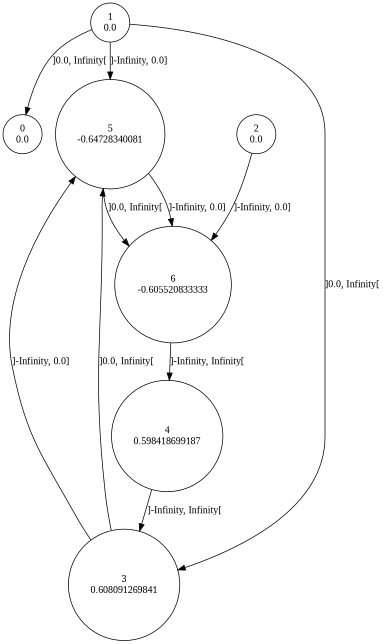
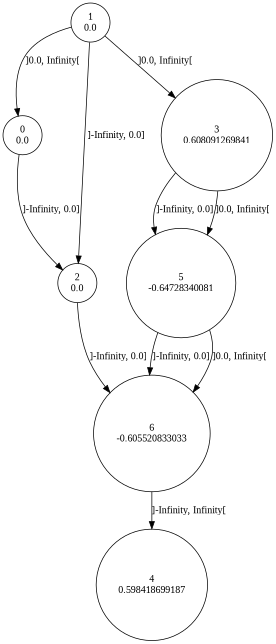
(110, 57) -> (84, 149)
none -> (23, 215)
(173, 285) -> (152, 433)
(147, 507) -> none
